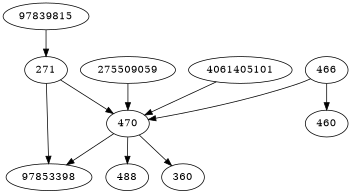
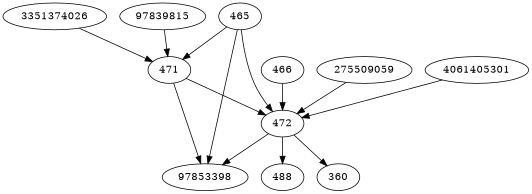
none -> (55, 16)
none -> (240, 16)
(46, 70) -> (169, 70)
(240, 70) -> (477, 70)
(128, 124) -> (283, 124)
(327, 124) -> none
